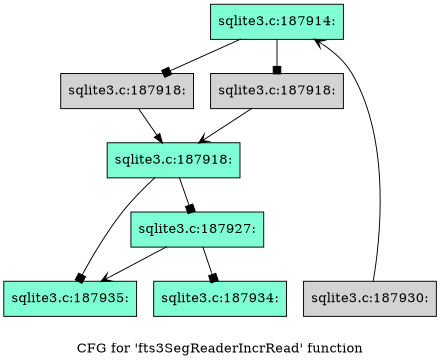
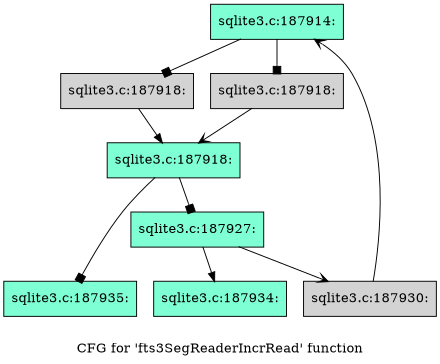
(207, 260) -> (207, 260)
(138, 262) -> (279, 262)
